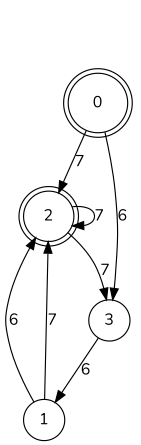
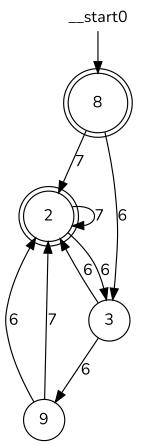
none -> (98, 18)
(98, 103) -> (98, 103)
(105, 271) -> (105, 271)
none -> (81, 276)
(44, 420) -> (44, 420)
